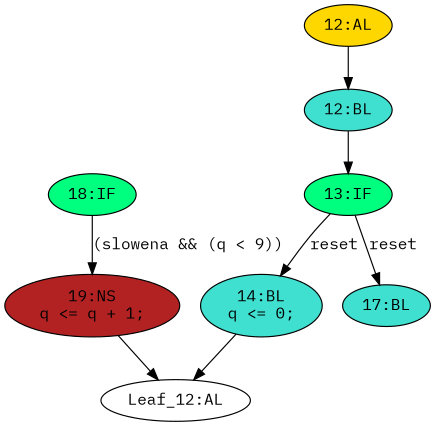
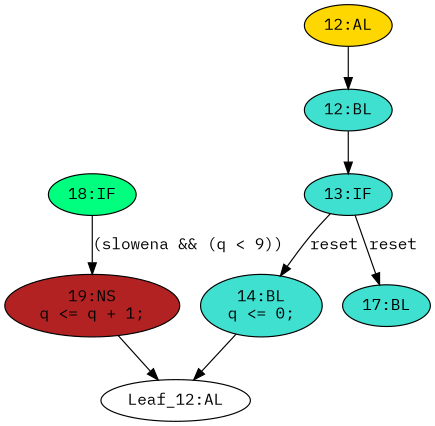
(348, 195) -> (348, 195)
